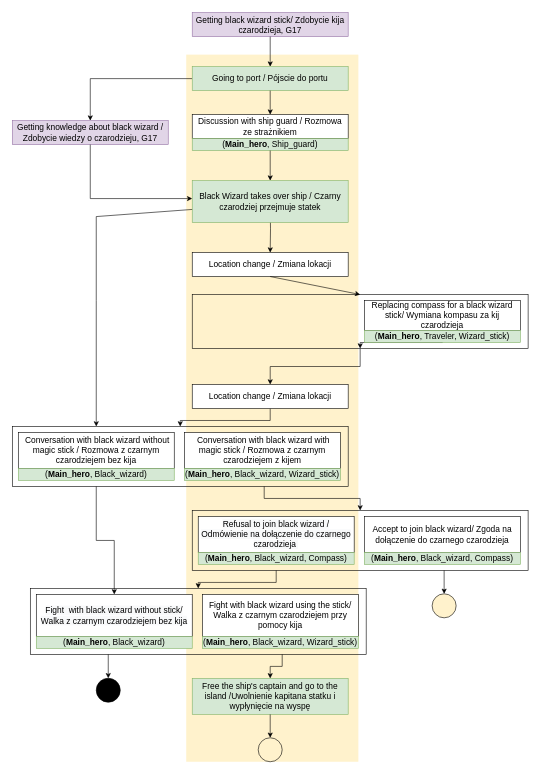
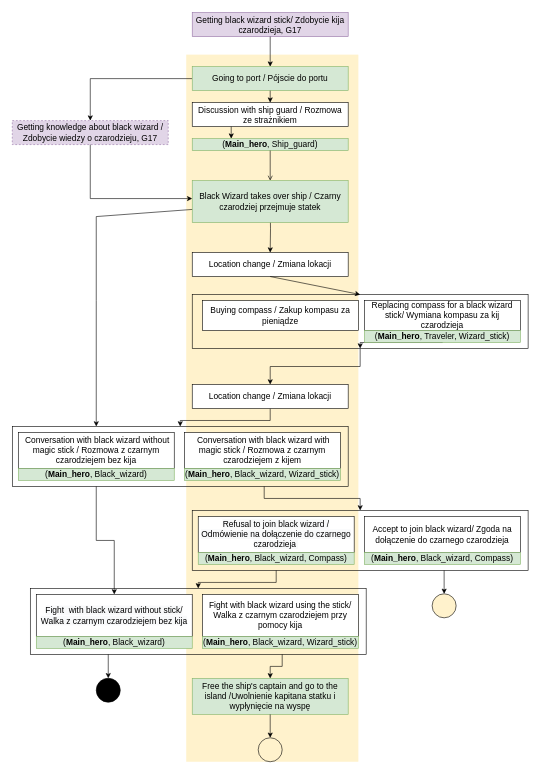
(270, 126) -> (270, 114)
(90, 132) -> (90, 132)
(270, 175) -> (270, 176)
none -> (281, 315)
